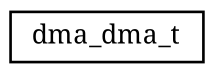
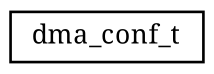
(107, 37) -> (107, 37)
